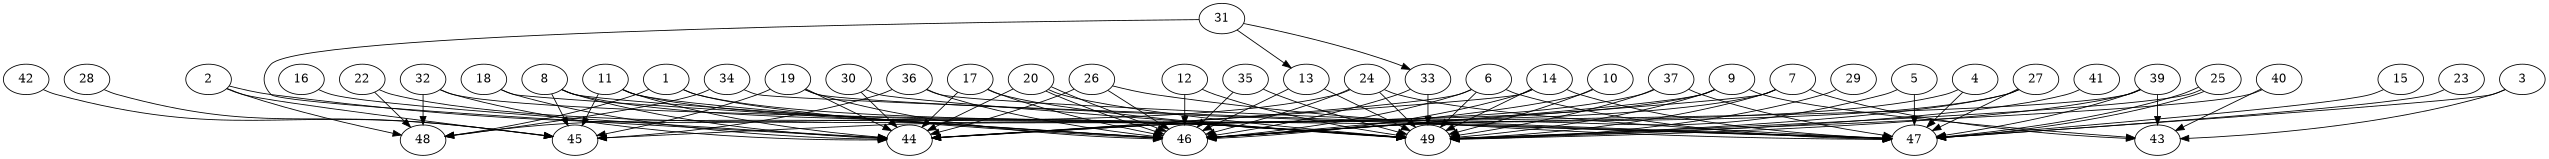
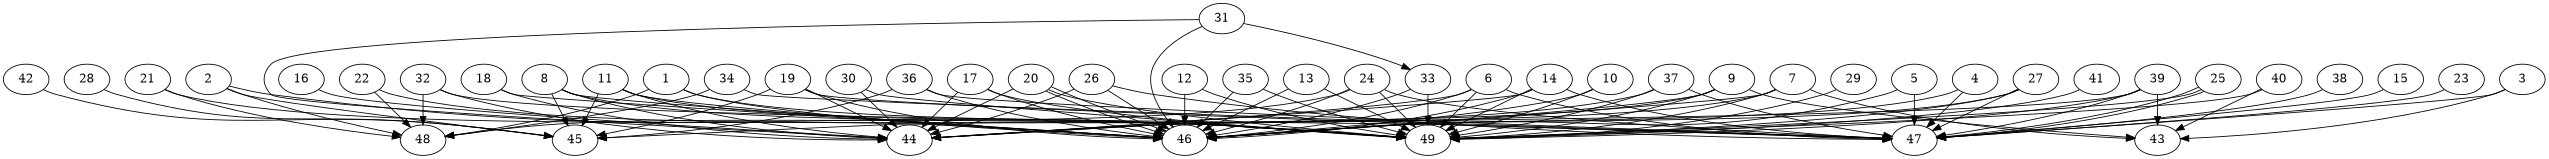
(1260, 46) -> (1155, 64)
none -> (148, 79)
none -> (2340, 79)
